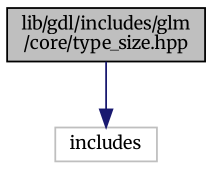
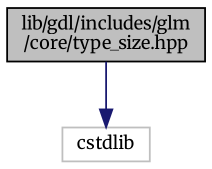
(106, 144) -> (106, 144)
